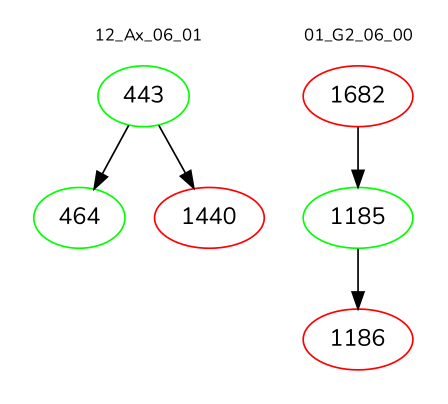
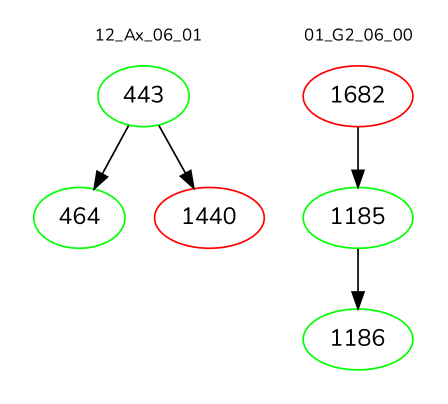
(358, 339) -> (358, 339)
